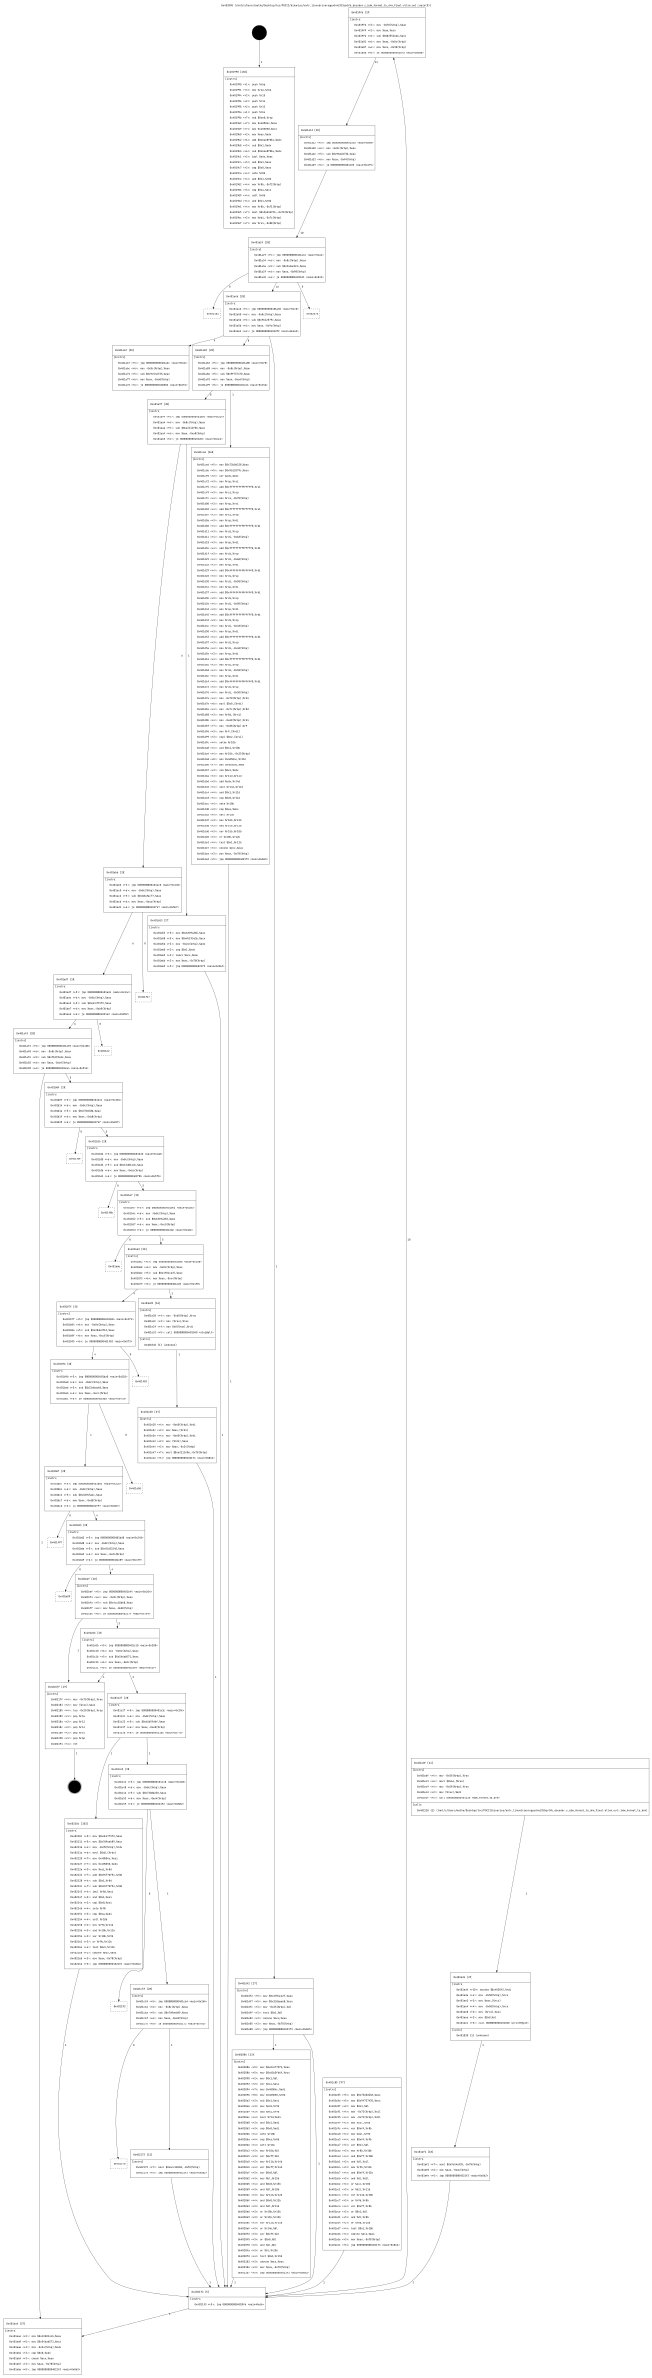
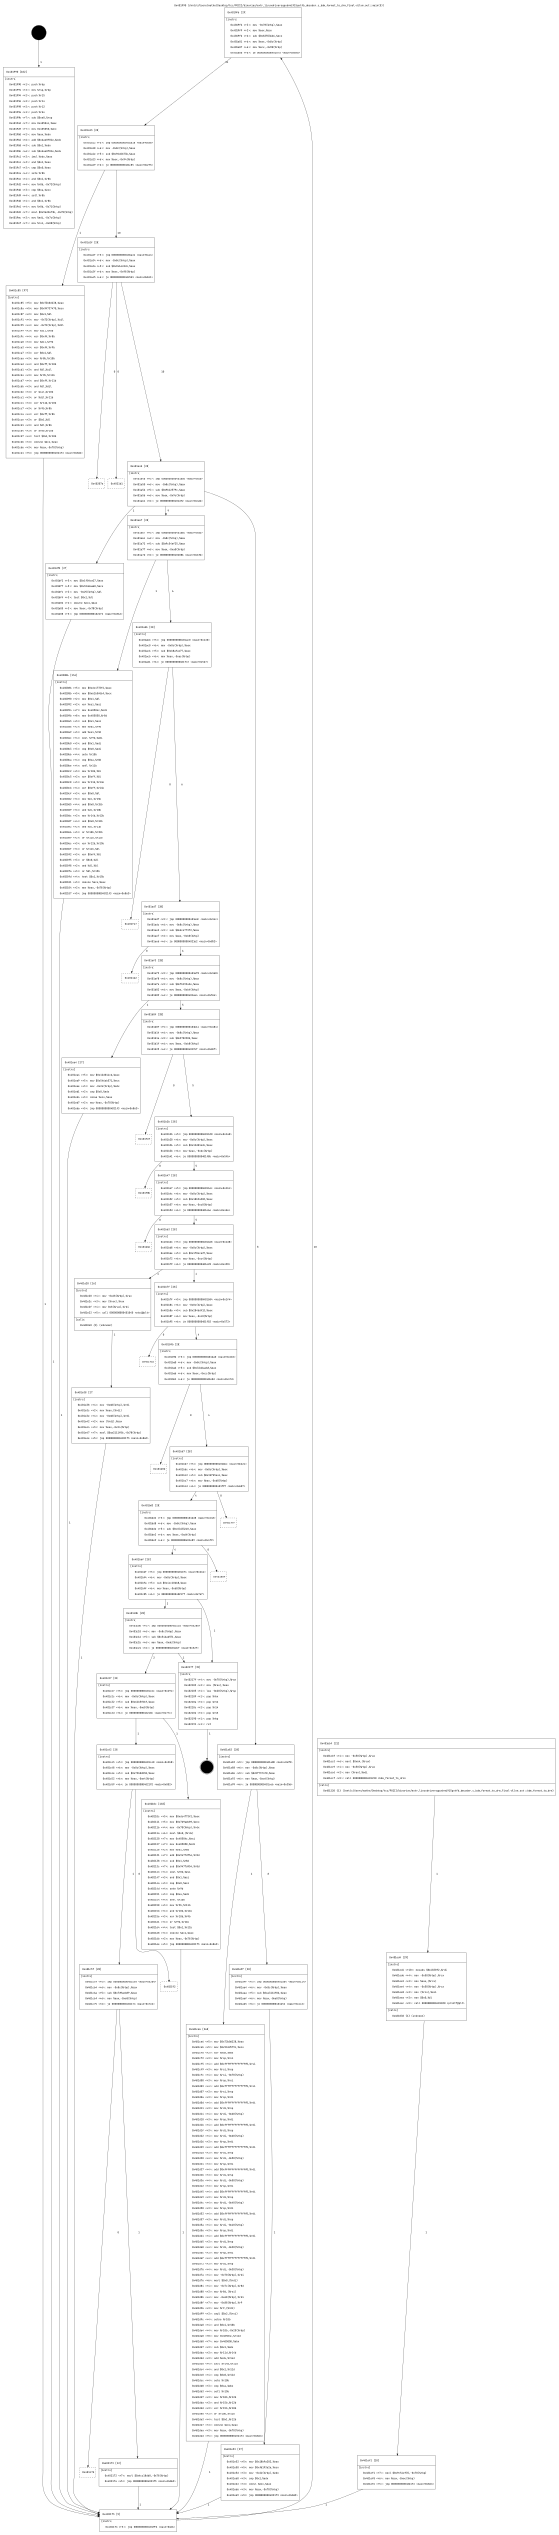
none -> (80, 226)
(155, 654) -> (169, 590)
(274, 2041) -> (134, 614)
(136, 2322) -> (68, 1821)
